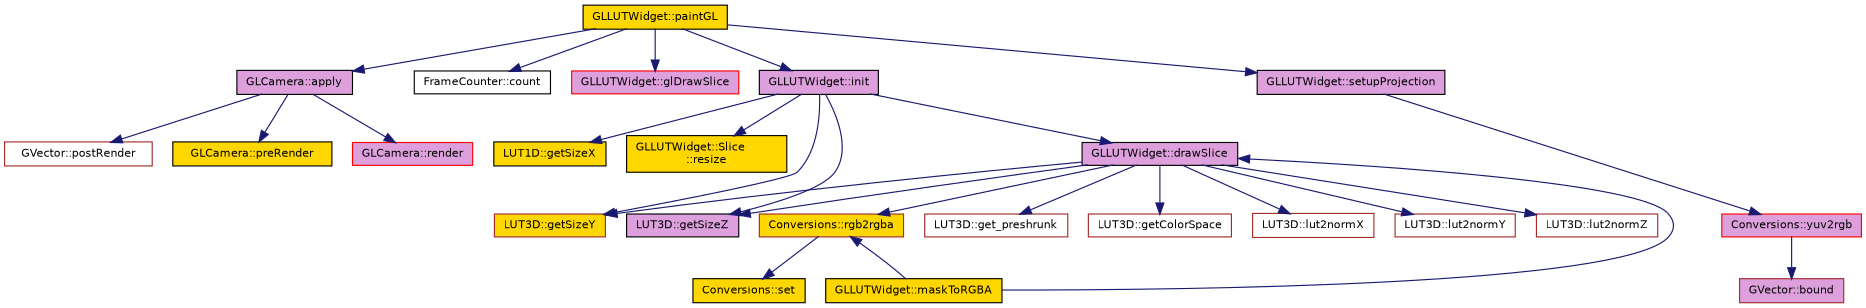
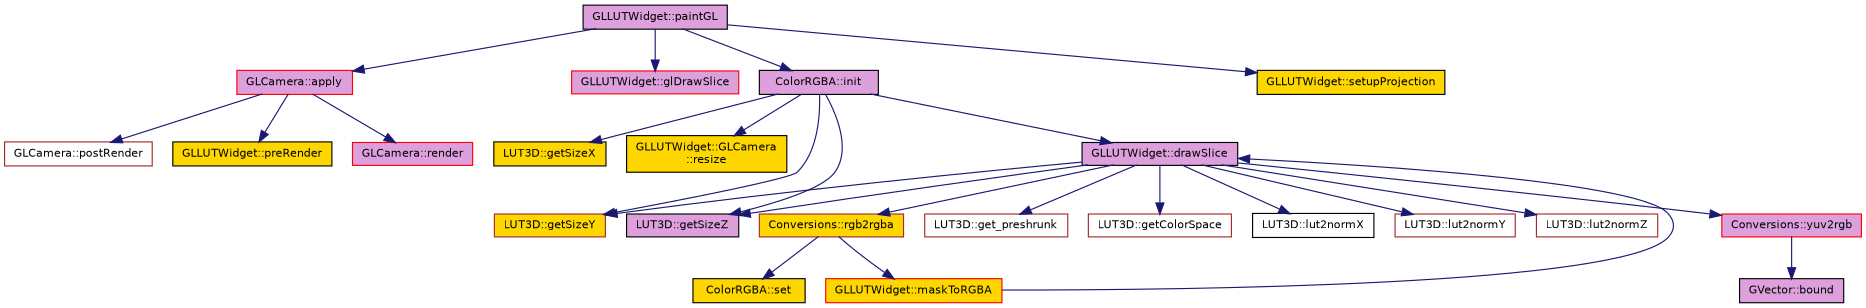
(655, 17) -> (655, 17)
(295, 82) -> (295, 82)
(482, 82) -> none
(819, 82) -> (819, 82)
(1351, 82) -> (1351, 82)
(1567, 152) -> (1474, 188)
(78, 154) -> (78, 154)
(252, 154) -> (252, 154)
(550, 154) -> (550, 154)
(707, 154) -> (707, 154)
(1313, 225) -> (1313, 225)
(883, 260) -> (861, 255)
(749, 291) -> (749, 291)
(914, 291) -> (914, 291)
(1792, 291) -> (1792, 291)
